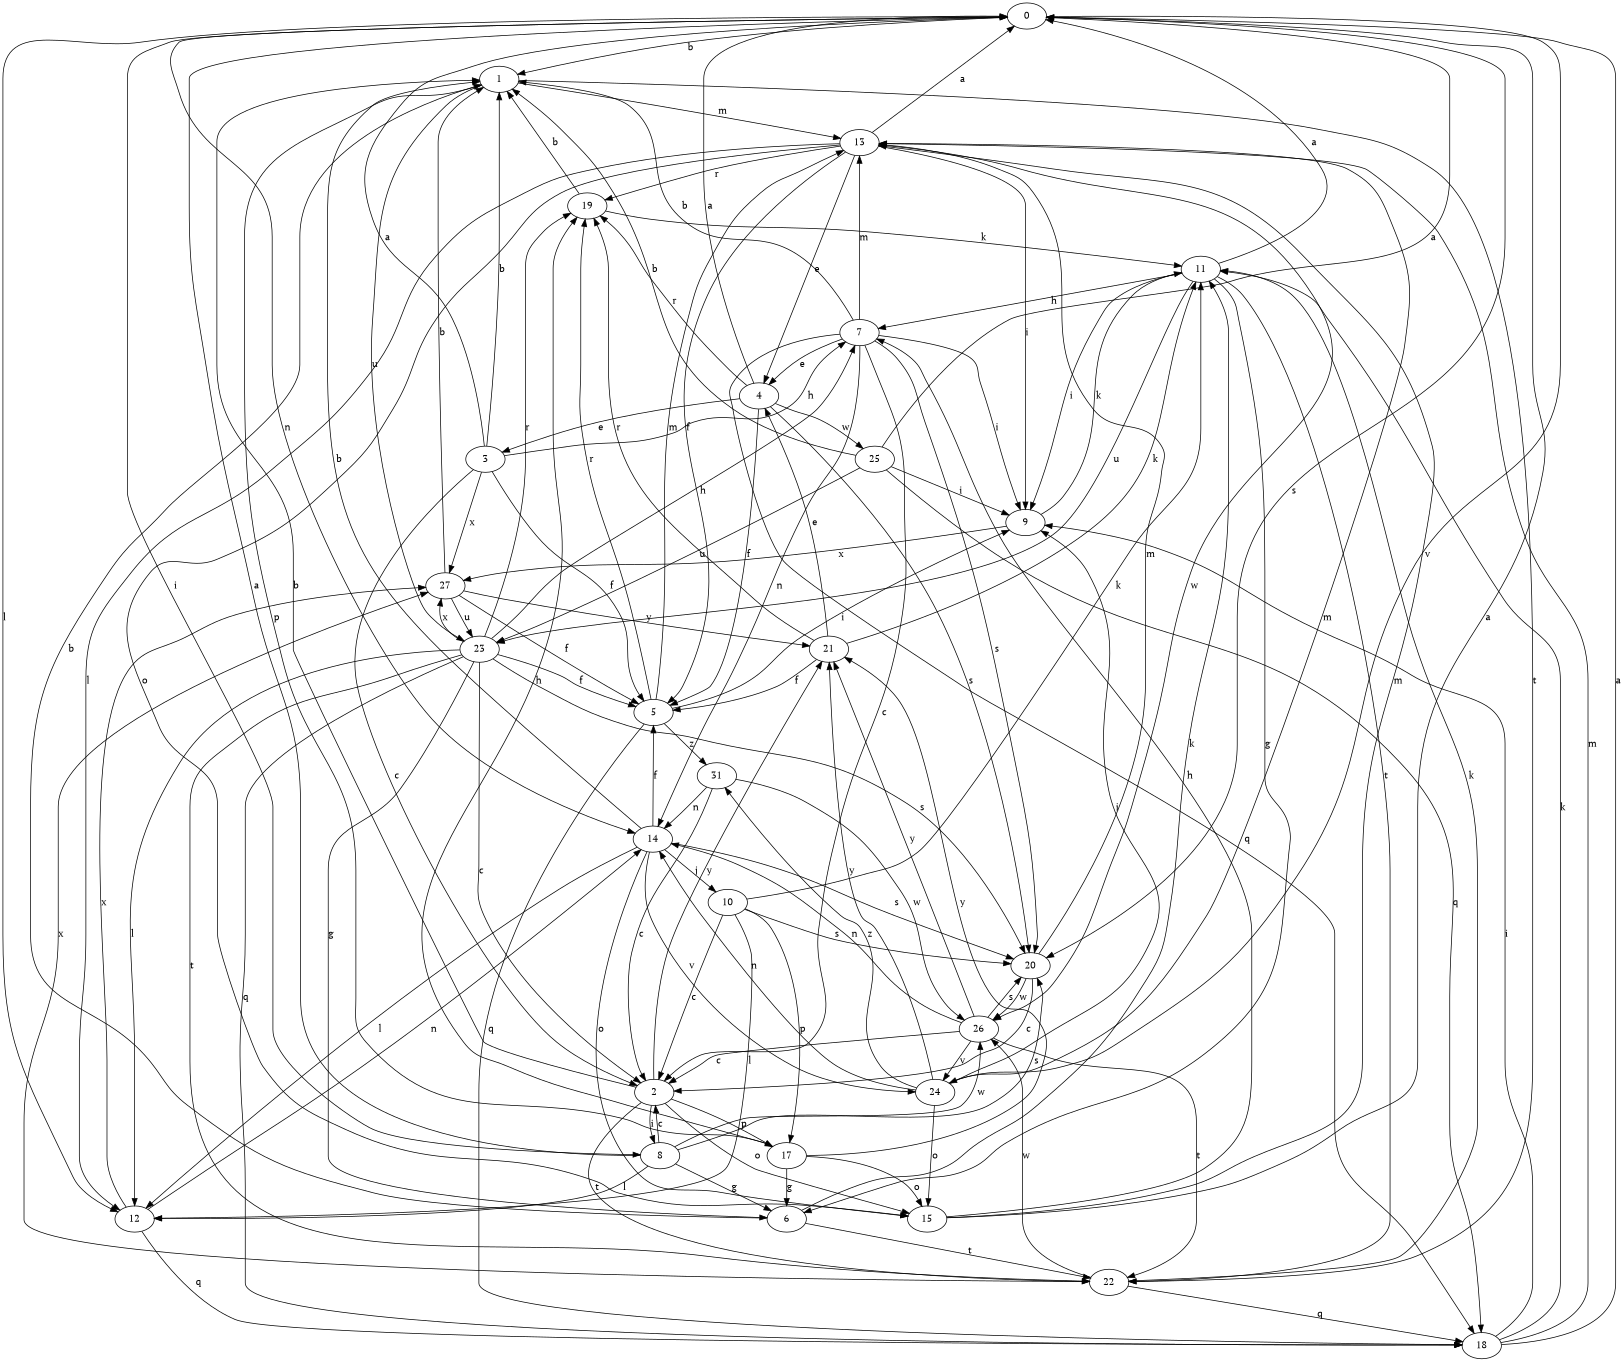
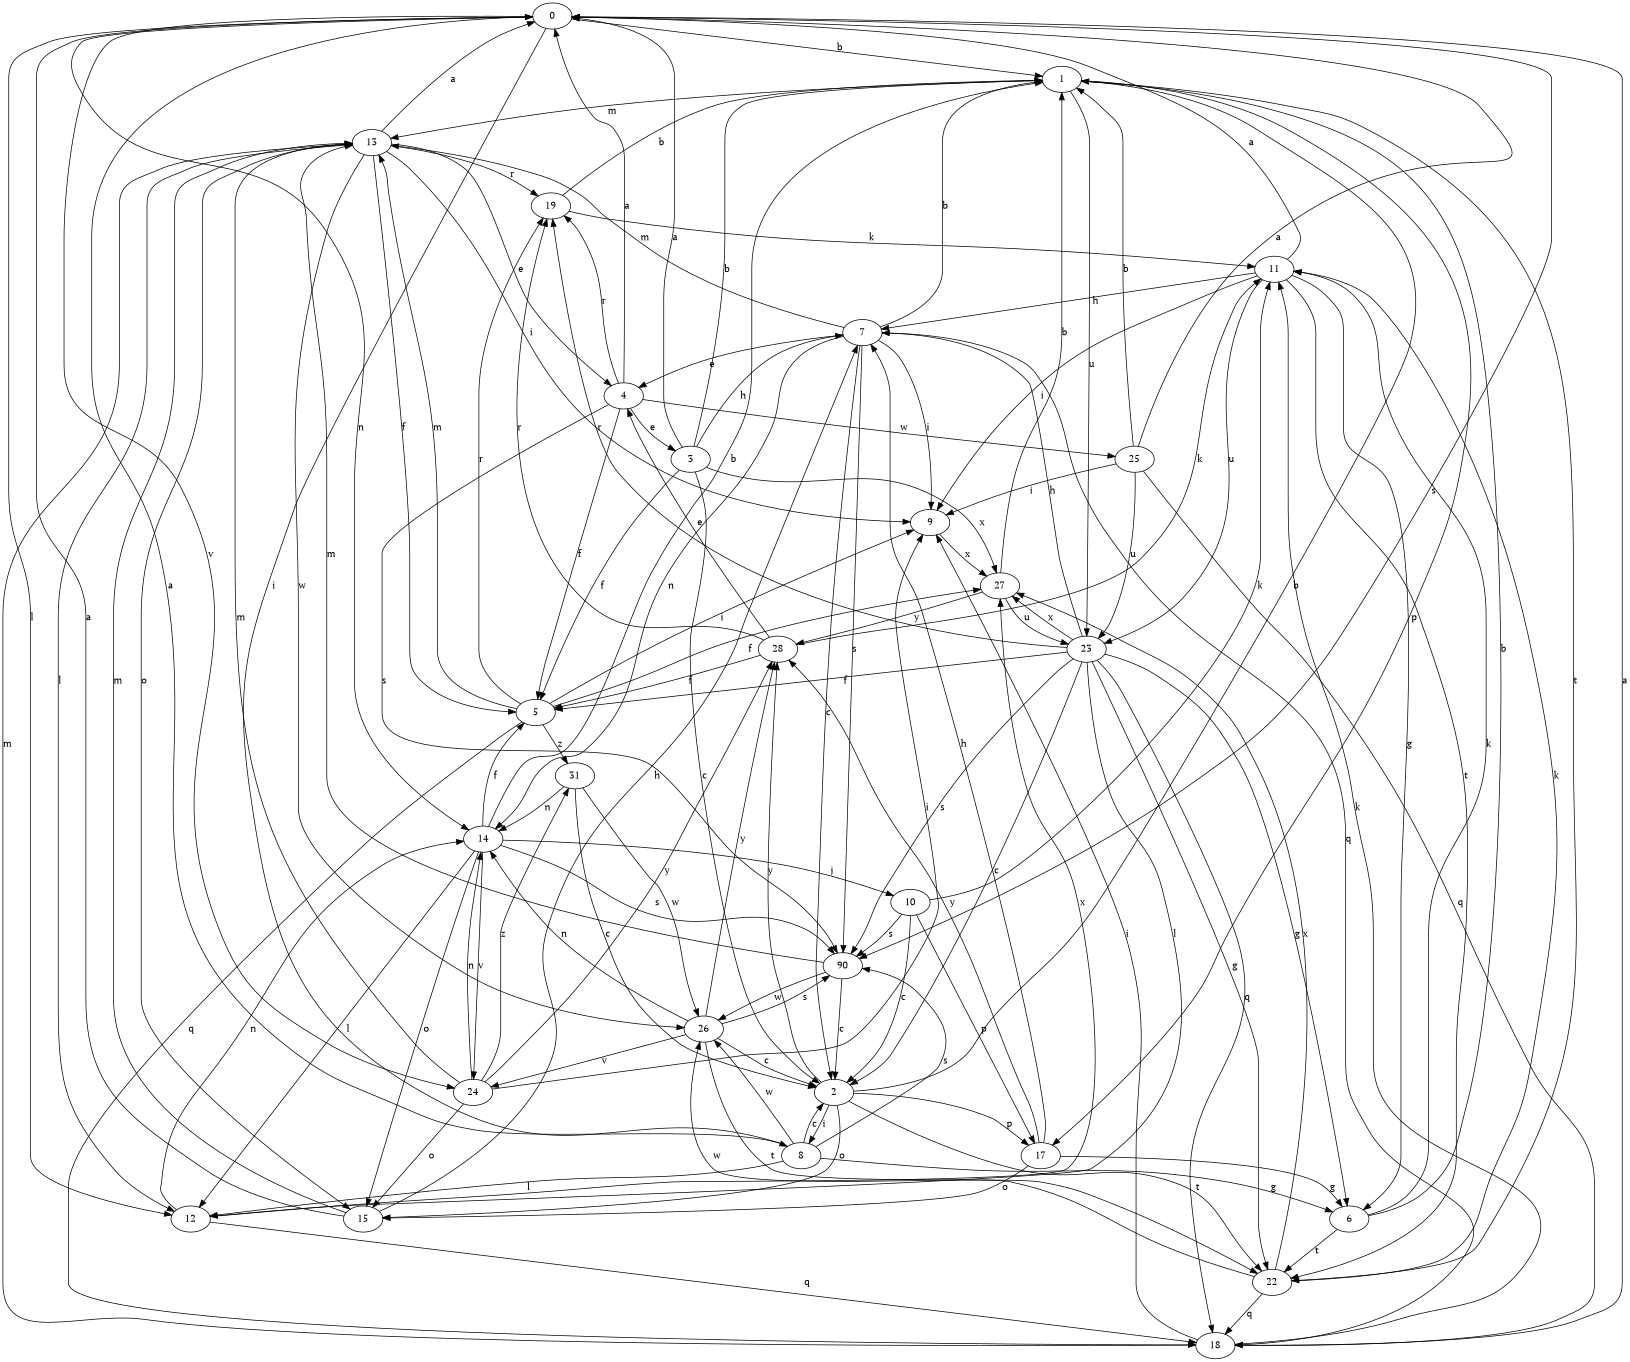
(1095, 385) -> none
(829, 649) -> (778, 649)
(549, 652) -> (759, 633)
(474, 795) -> (959, 744)
(192, 966) -> (1235, 966)
(1031, 966) -> (843, 966)
(699, 1181) -> none
